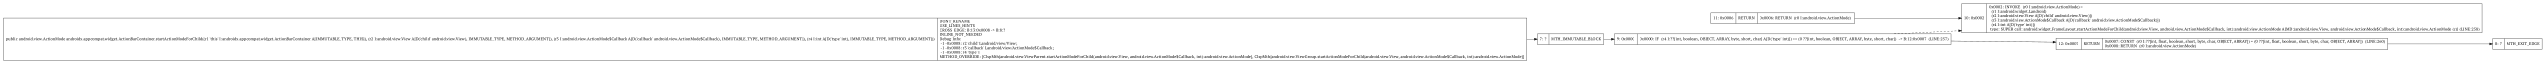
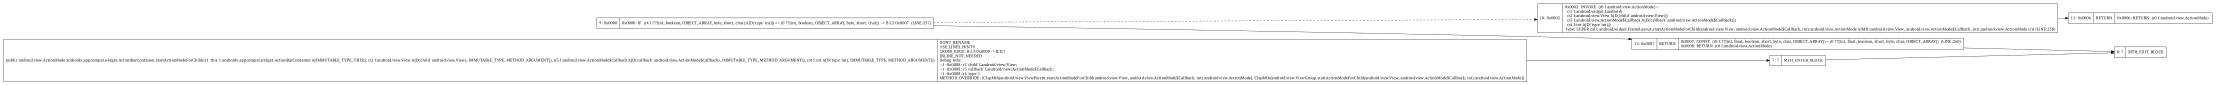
(1907, 18) -> (2062, 18)
(1576, 39) -> (1803, 60)
(1608, 39) -> (1968, 56)
(2523, 44) -> (2146, 52)
